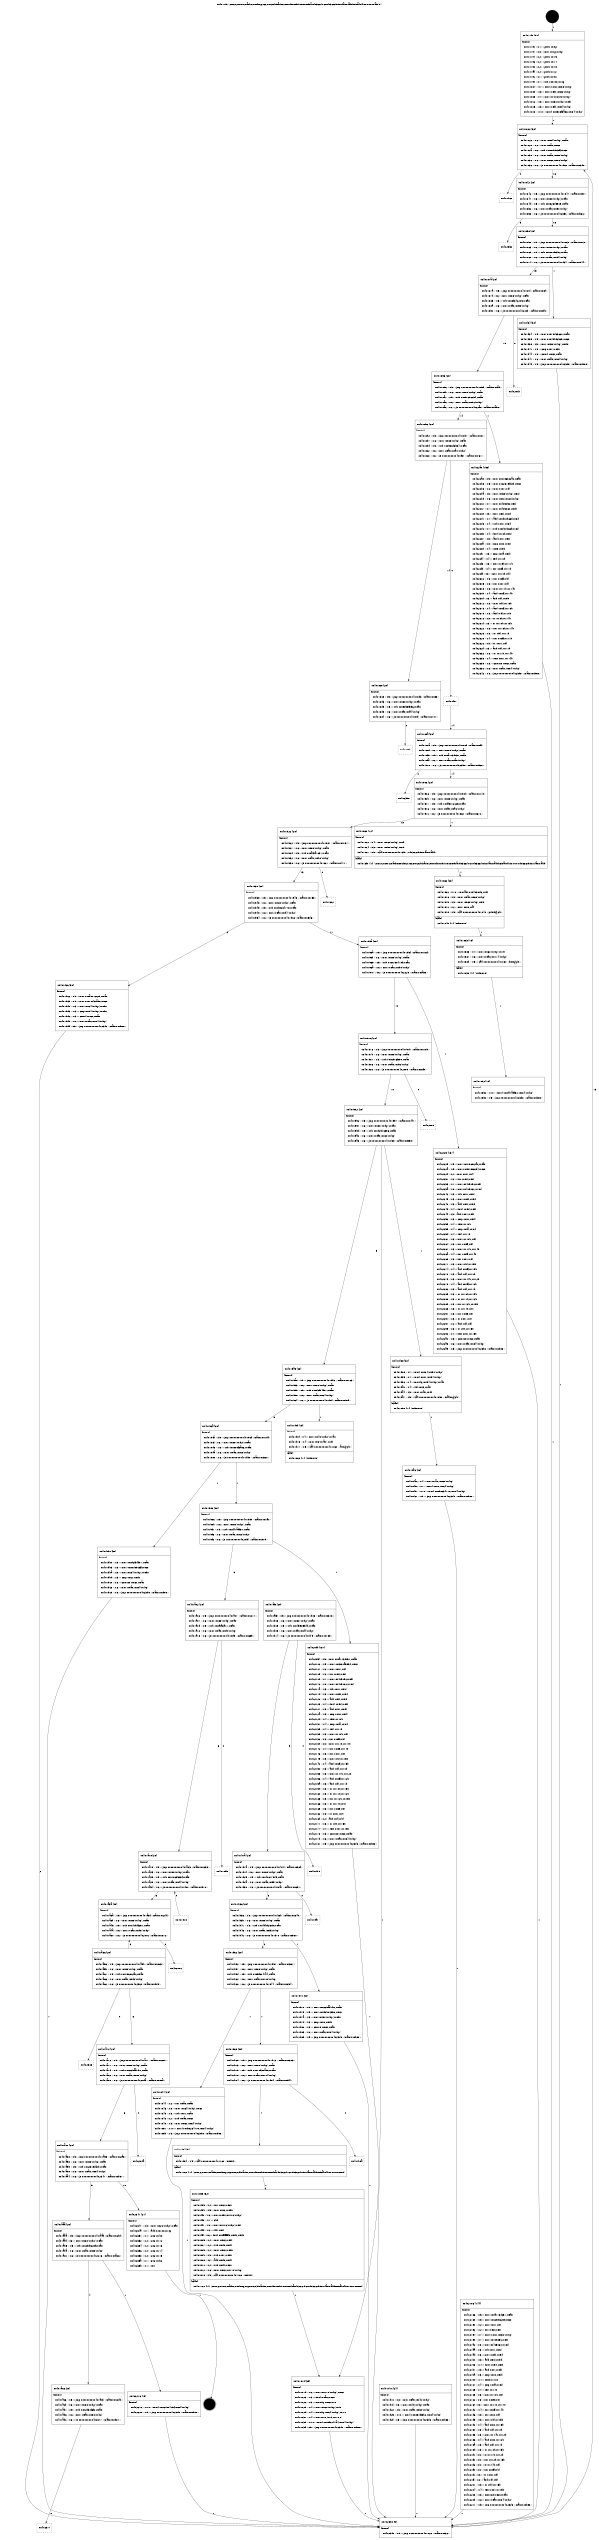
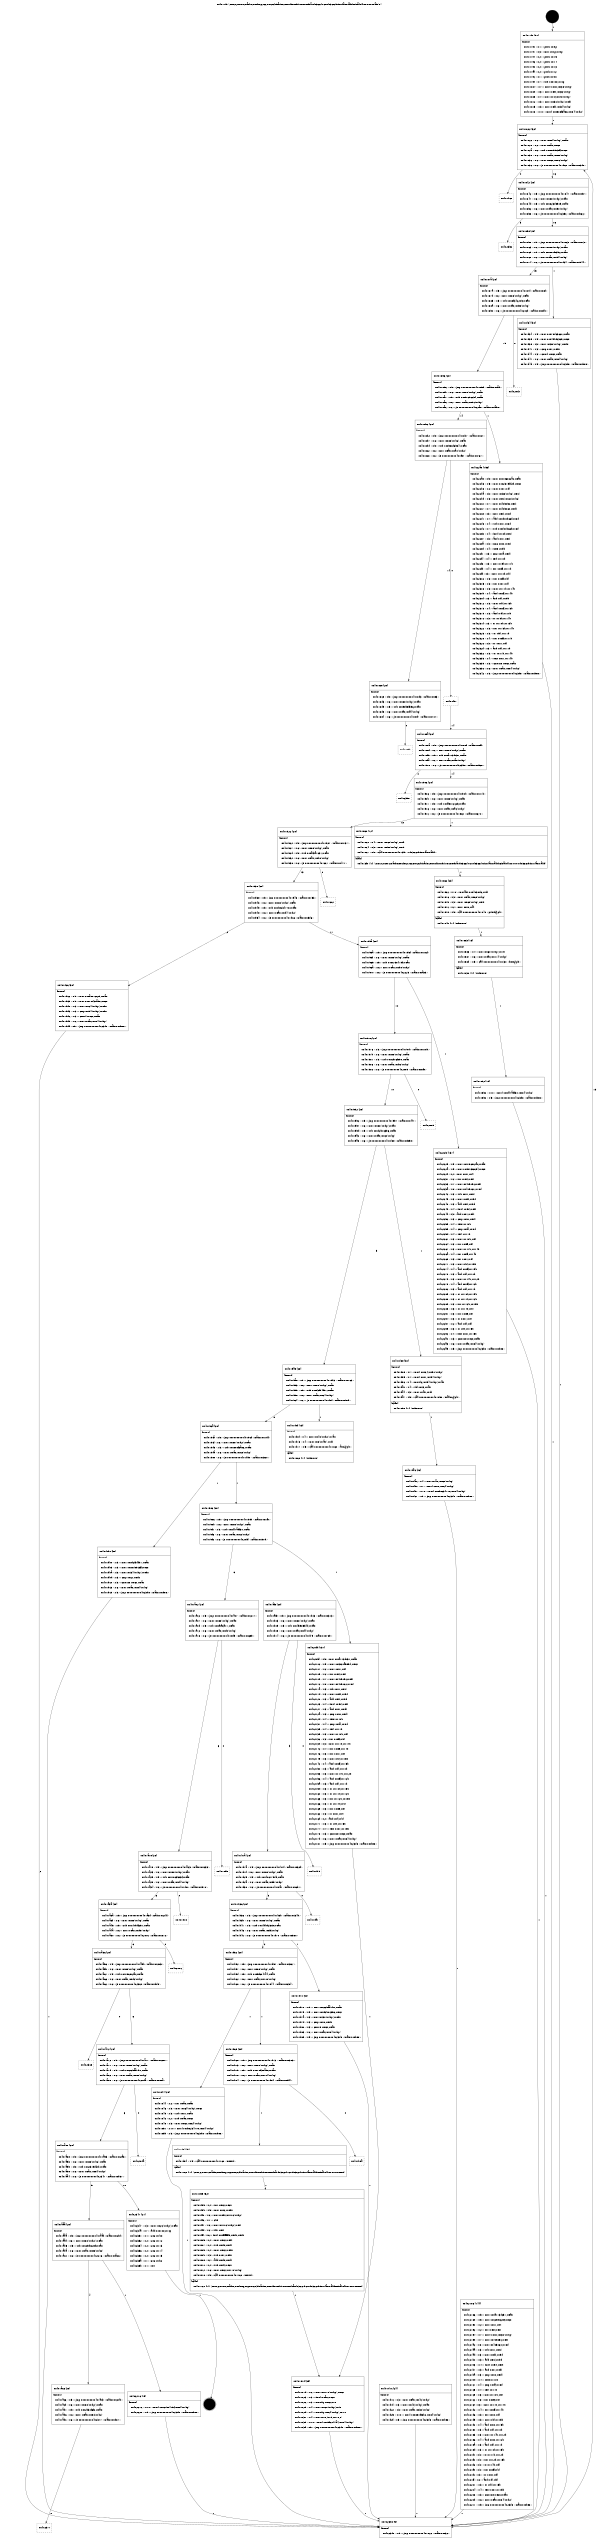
(381, 1833) -> (544, 1849)
(177, 1904) -> (179, 1903)
(129, 1945) -> (132, 1943)
